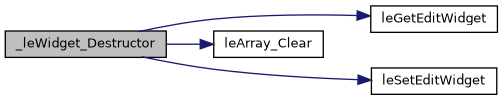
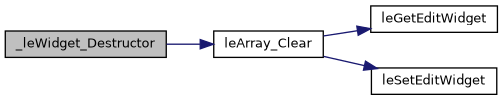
(247, 17) -> (340, 33)
(249, 73) -> (344, 61)
